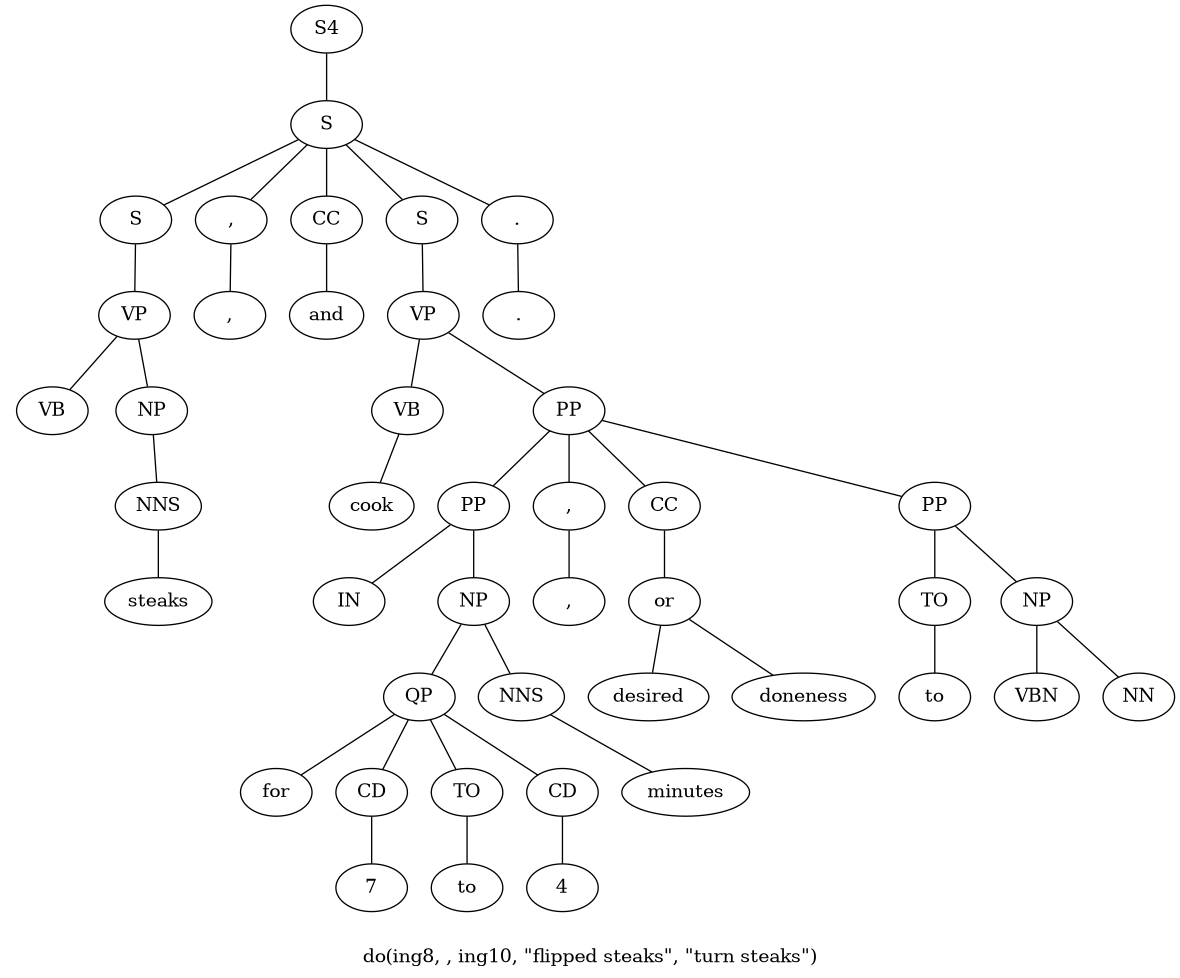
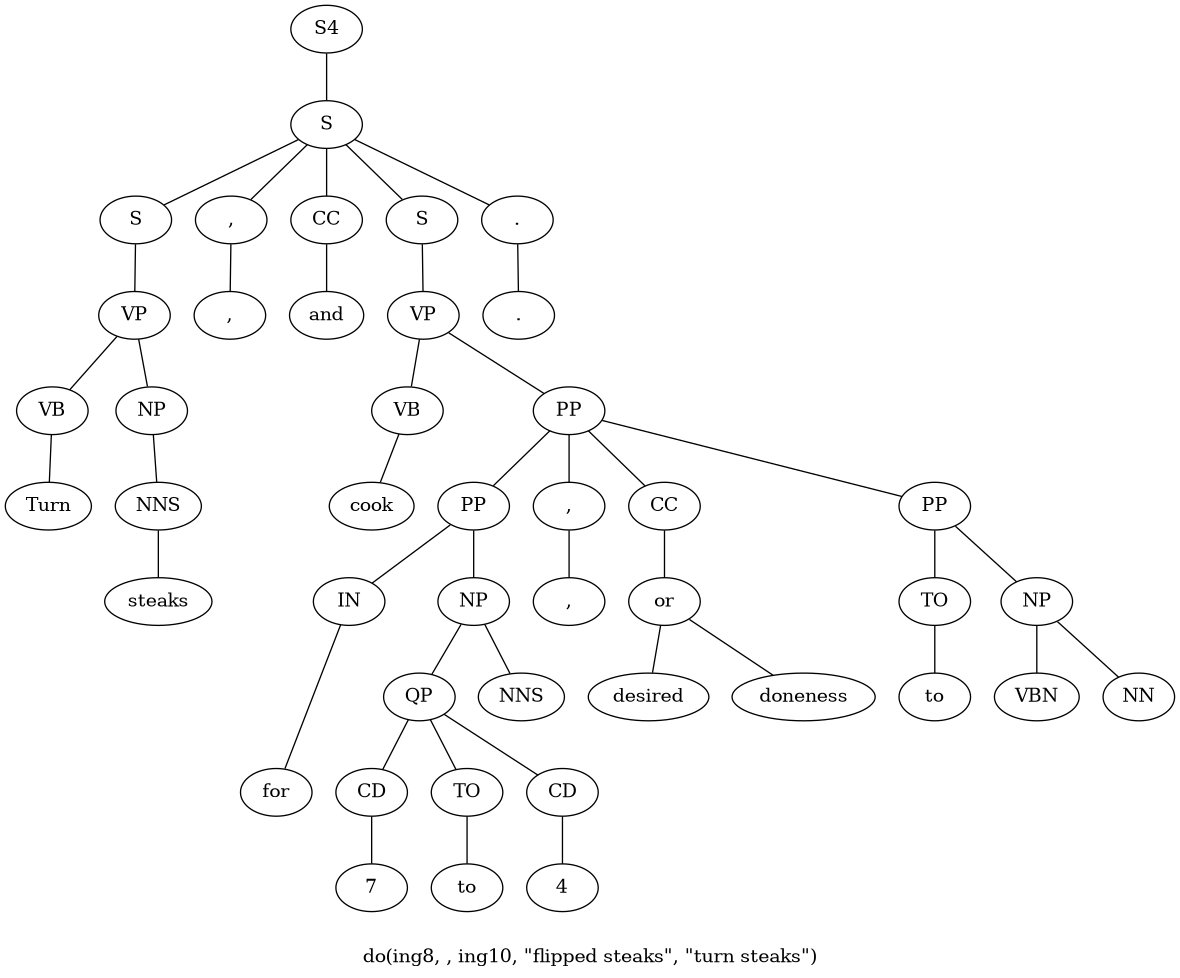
none -> (48, 506)
(348, 745) -> (313, 697)
(686, 792) -> none
